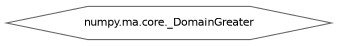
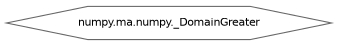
(169, 23) -> (169, 23)
